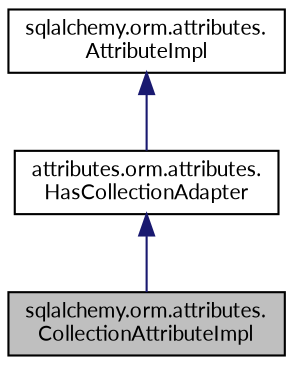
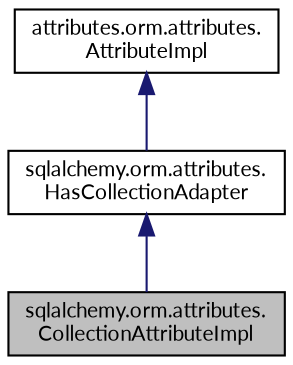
(147, 41) -> (147, 41)
(147, 182) -> (147, 182)
